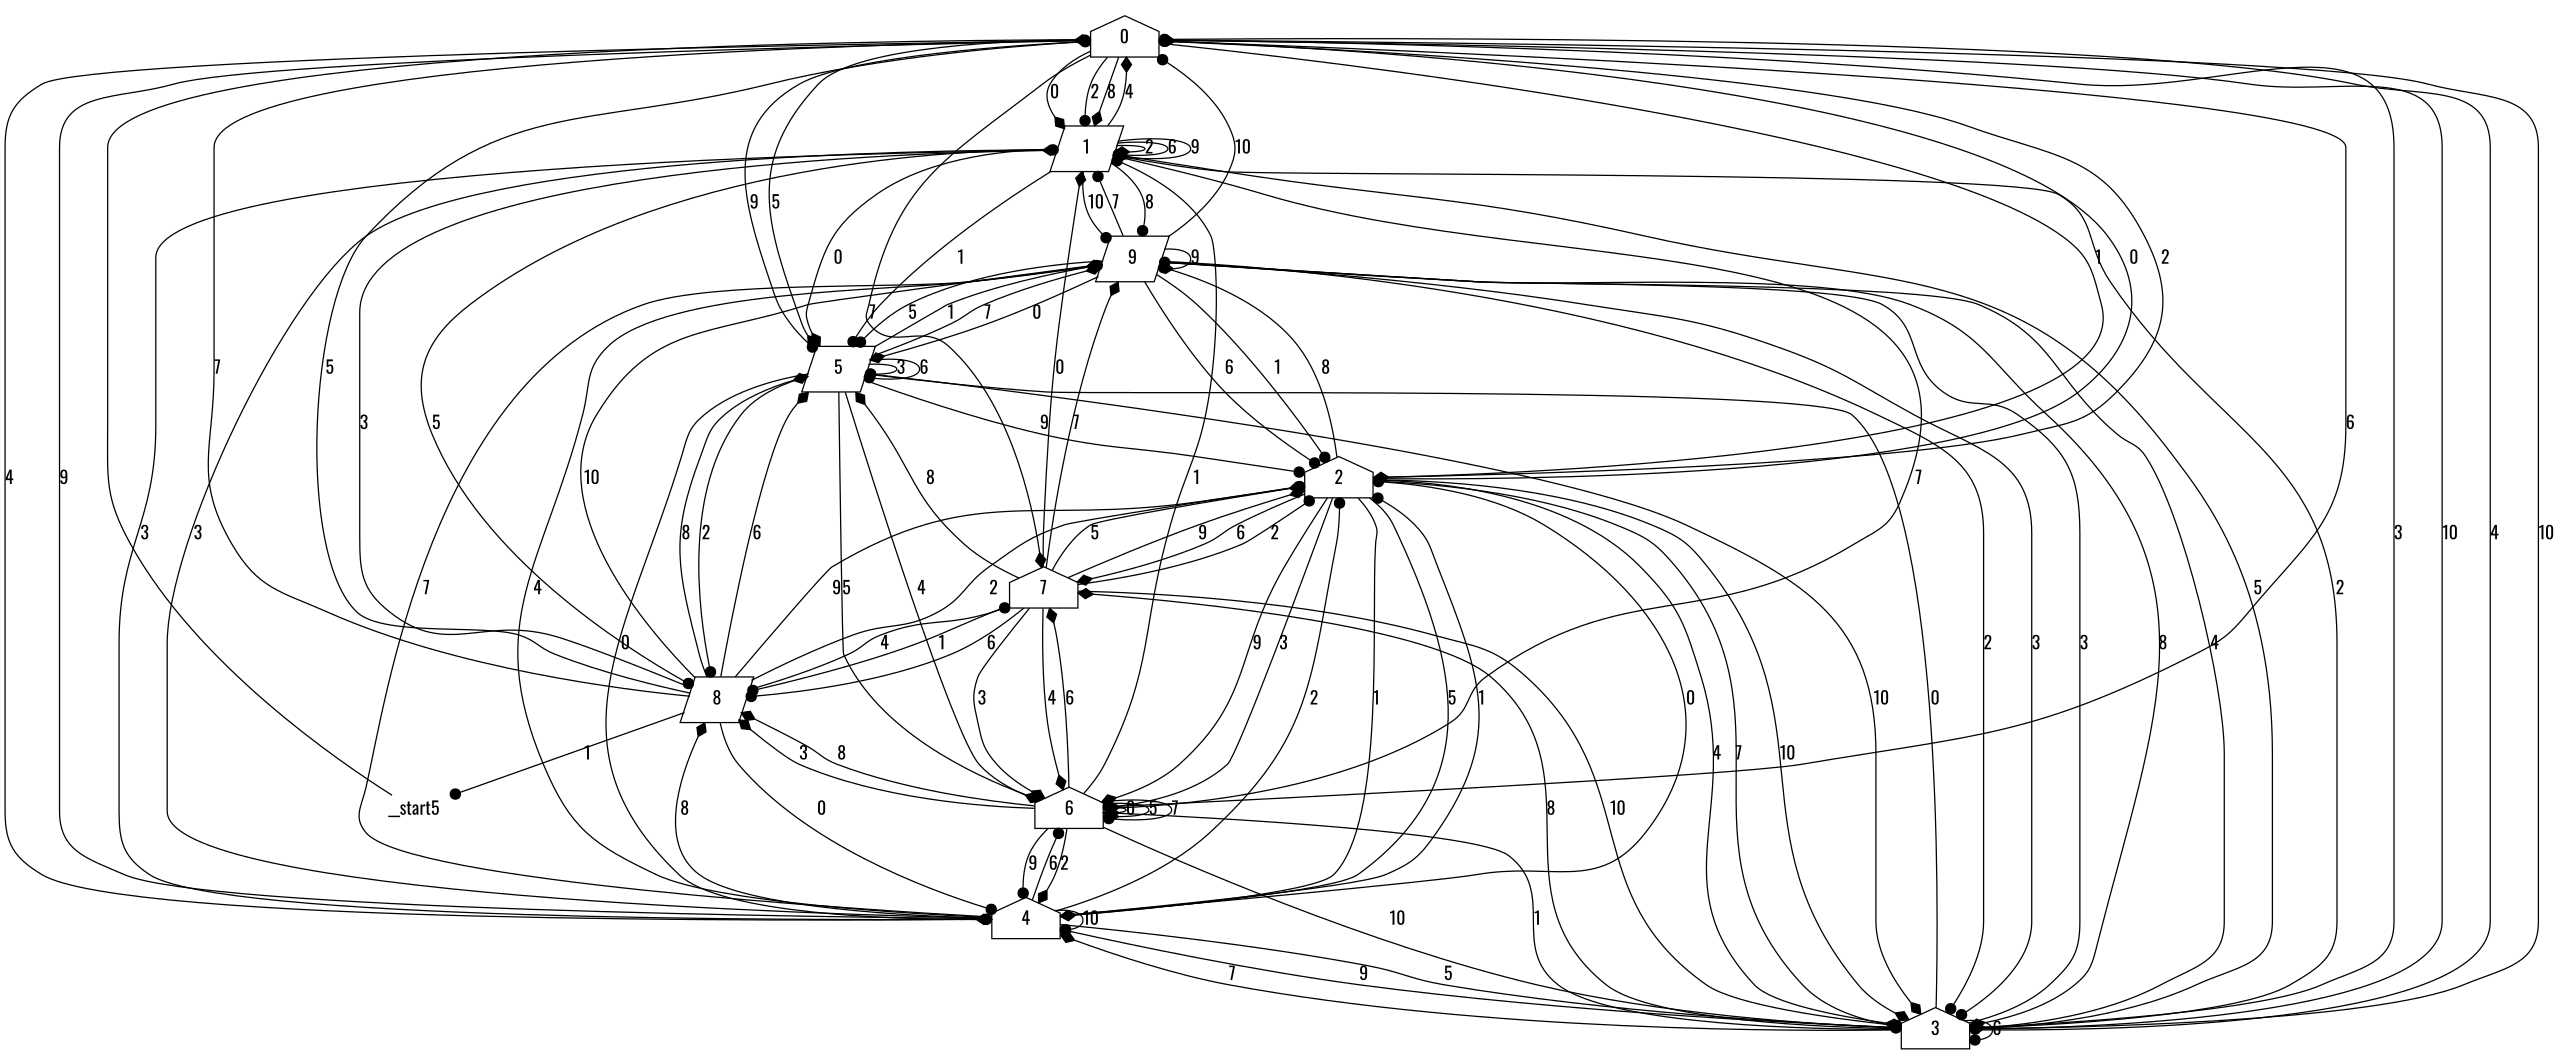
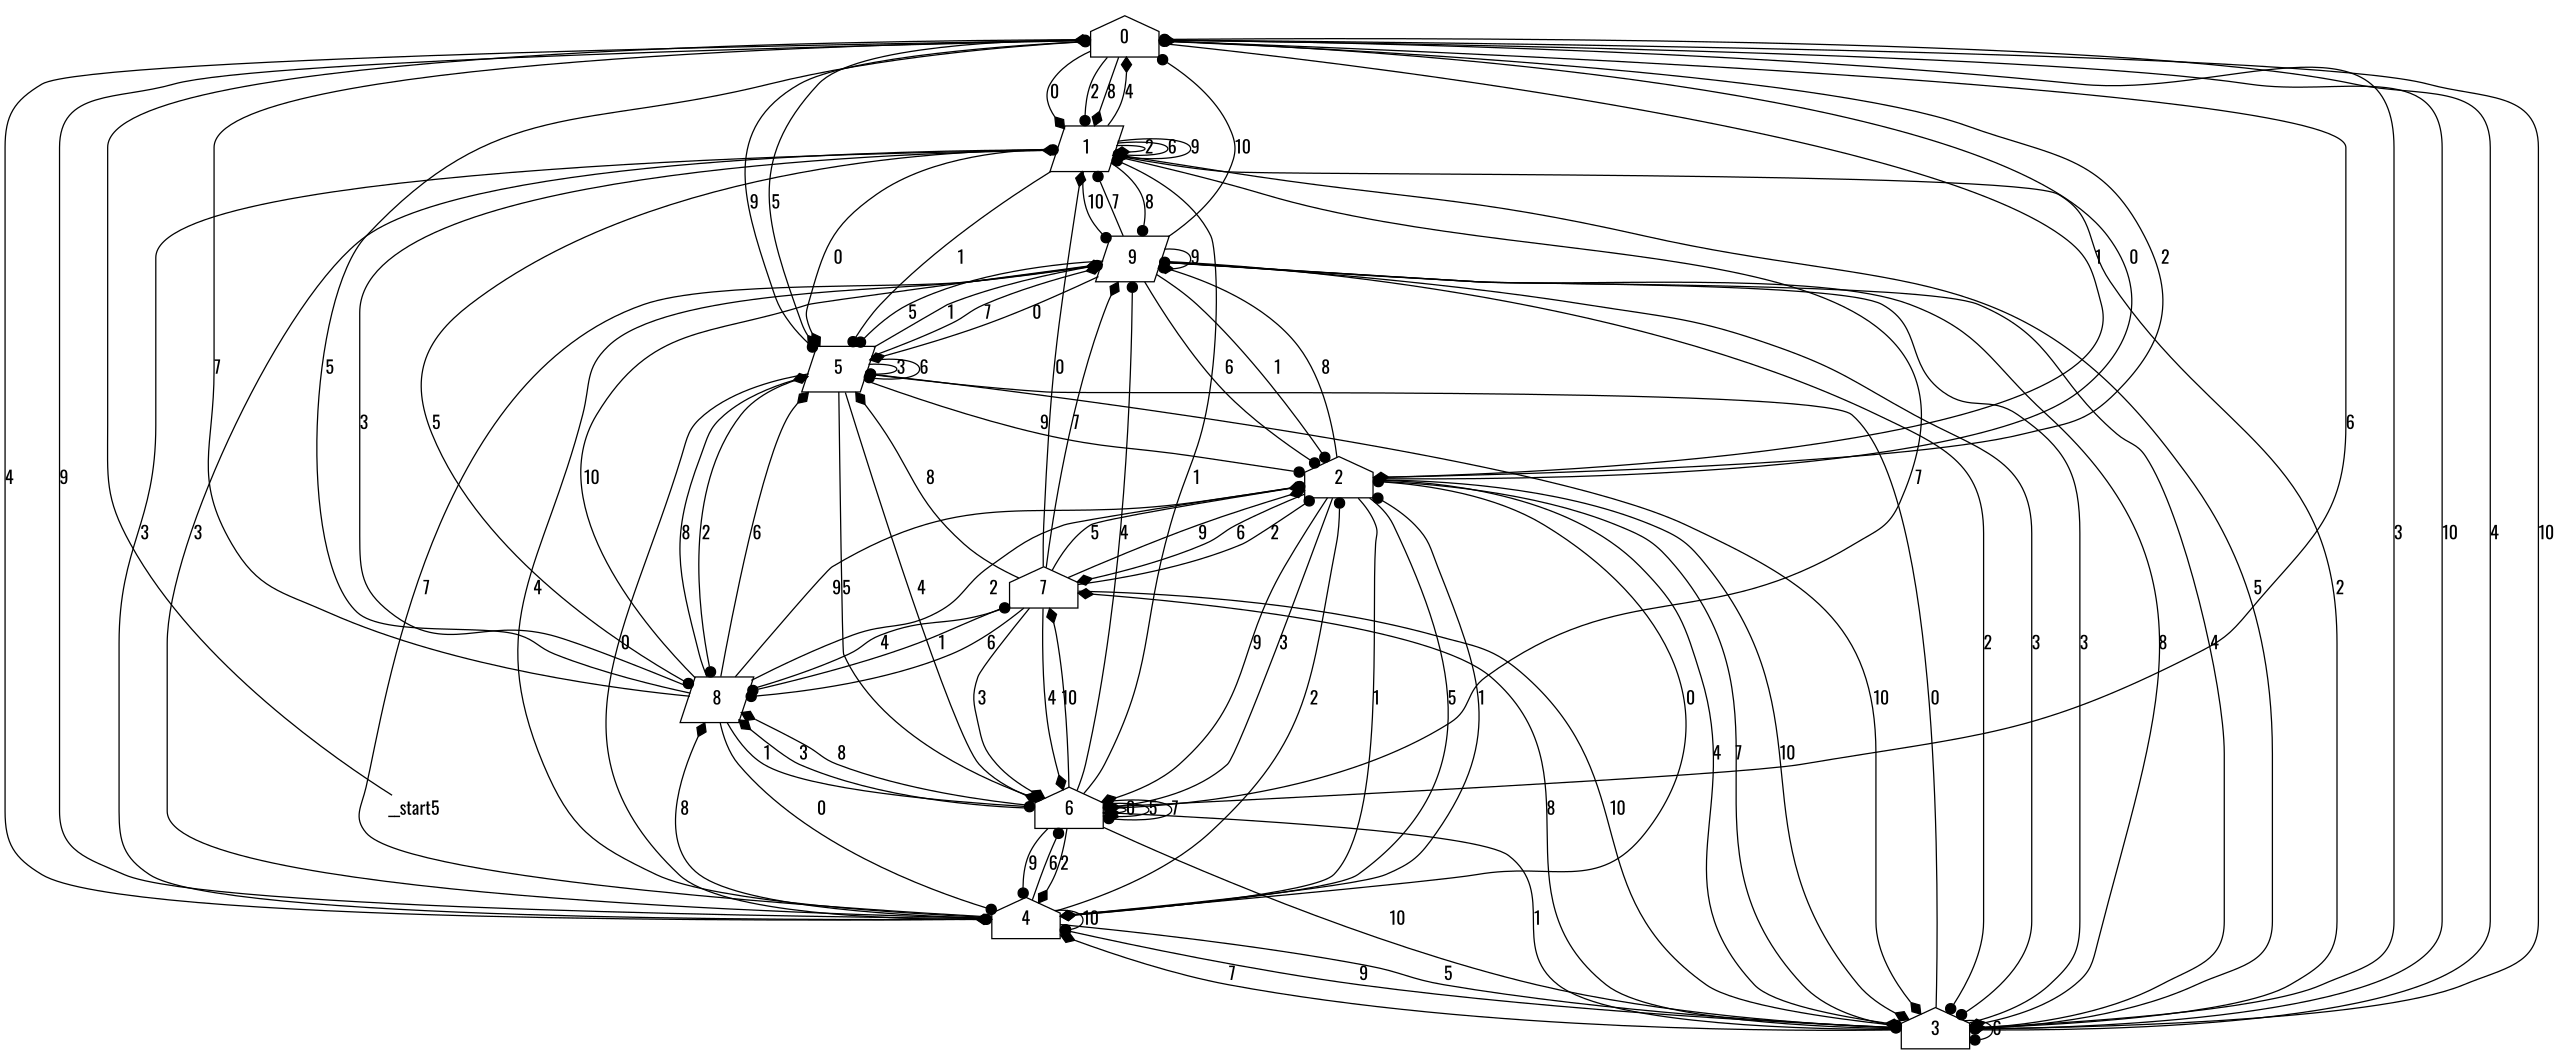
(879, 267) -> none
none -> (1119, 543)
(1070, 700) -> (1070, 700)
(573, 752) -> (833, 785)
